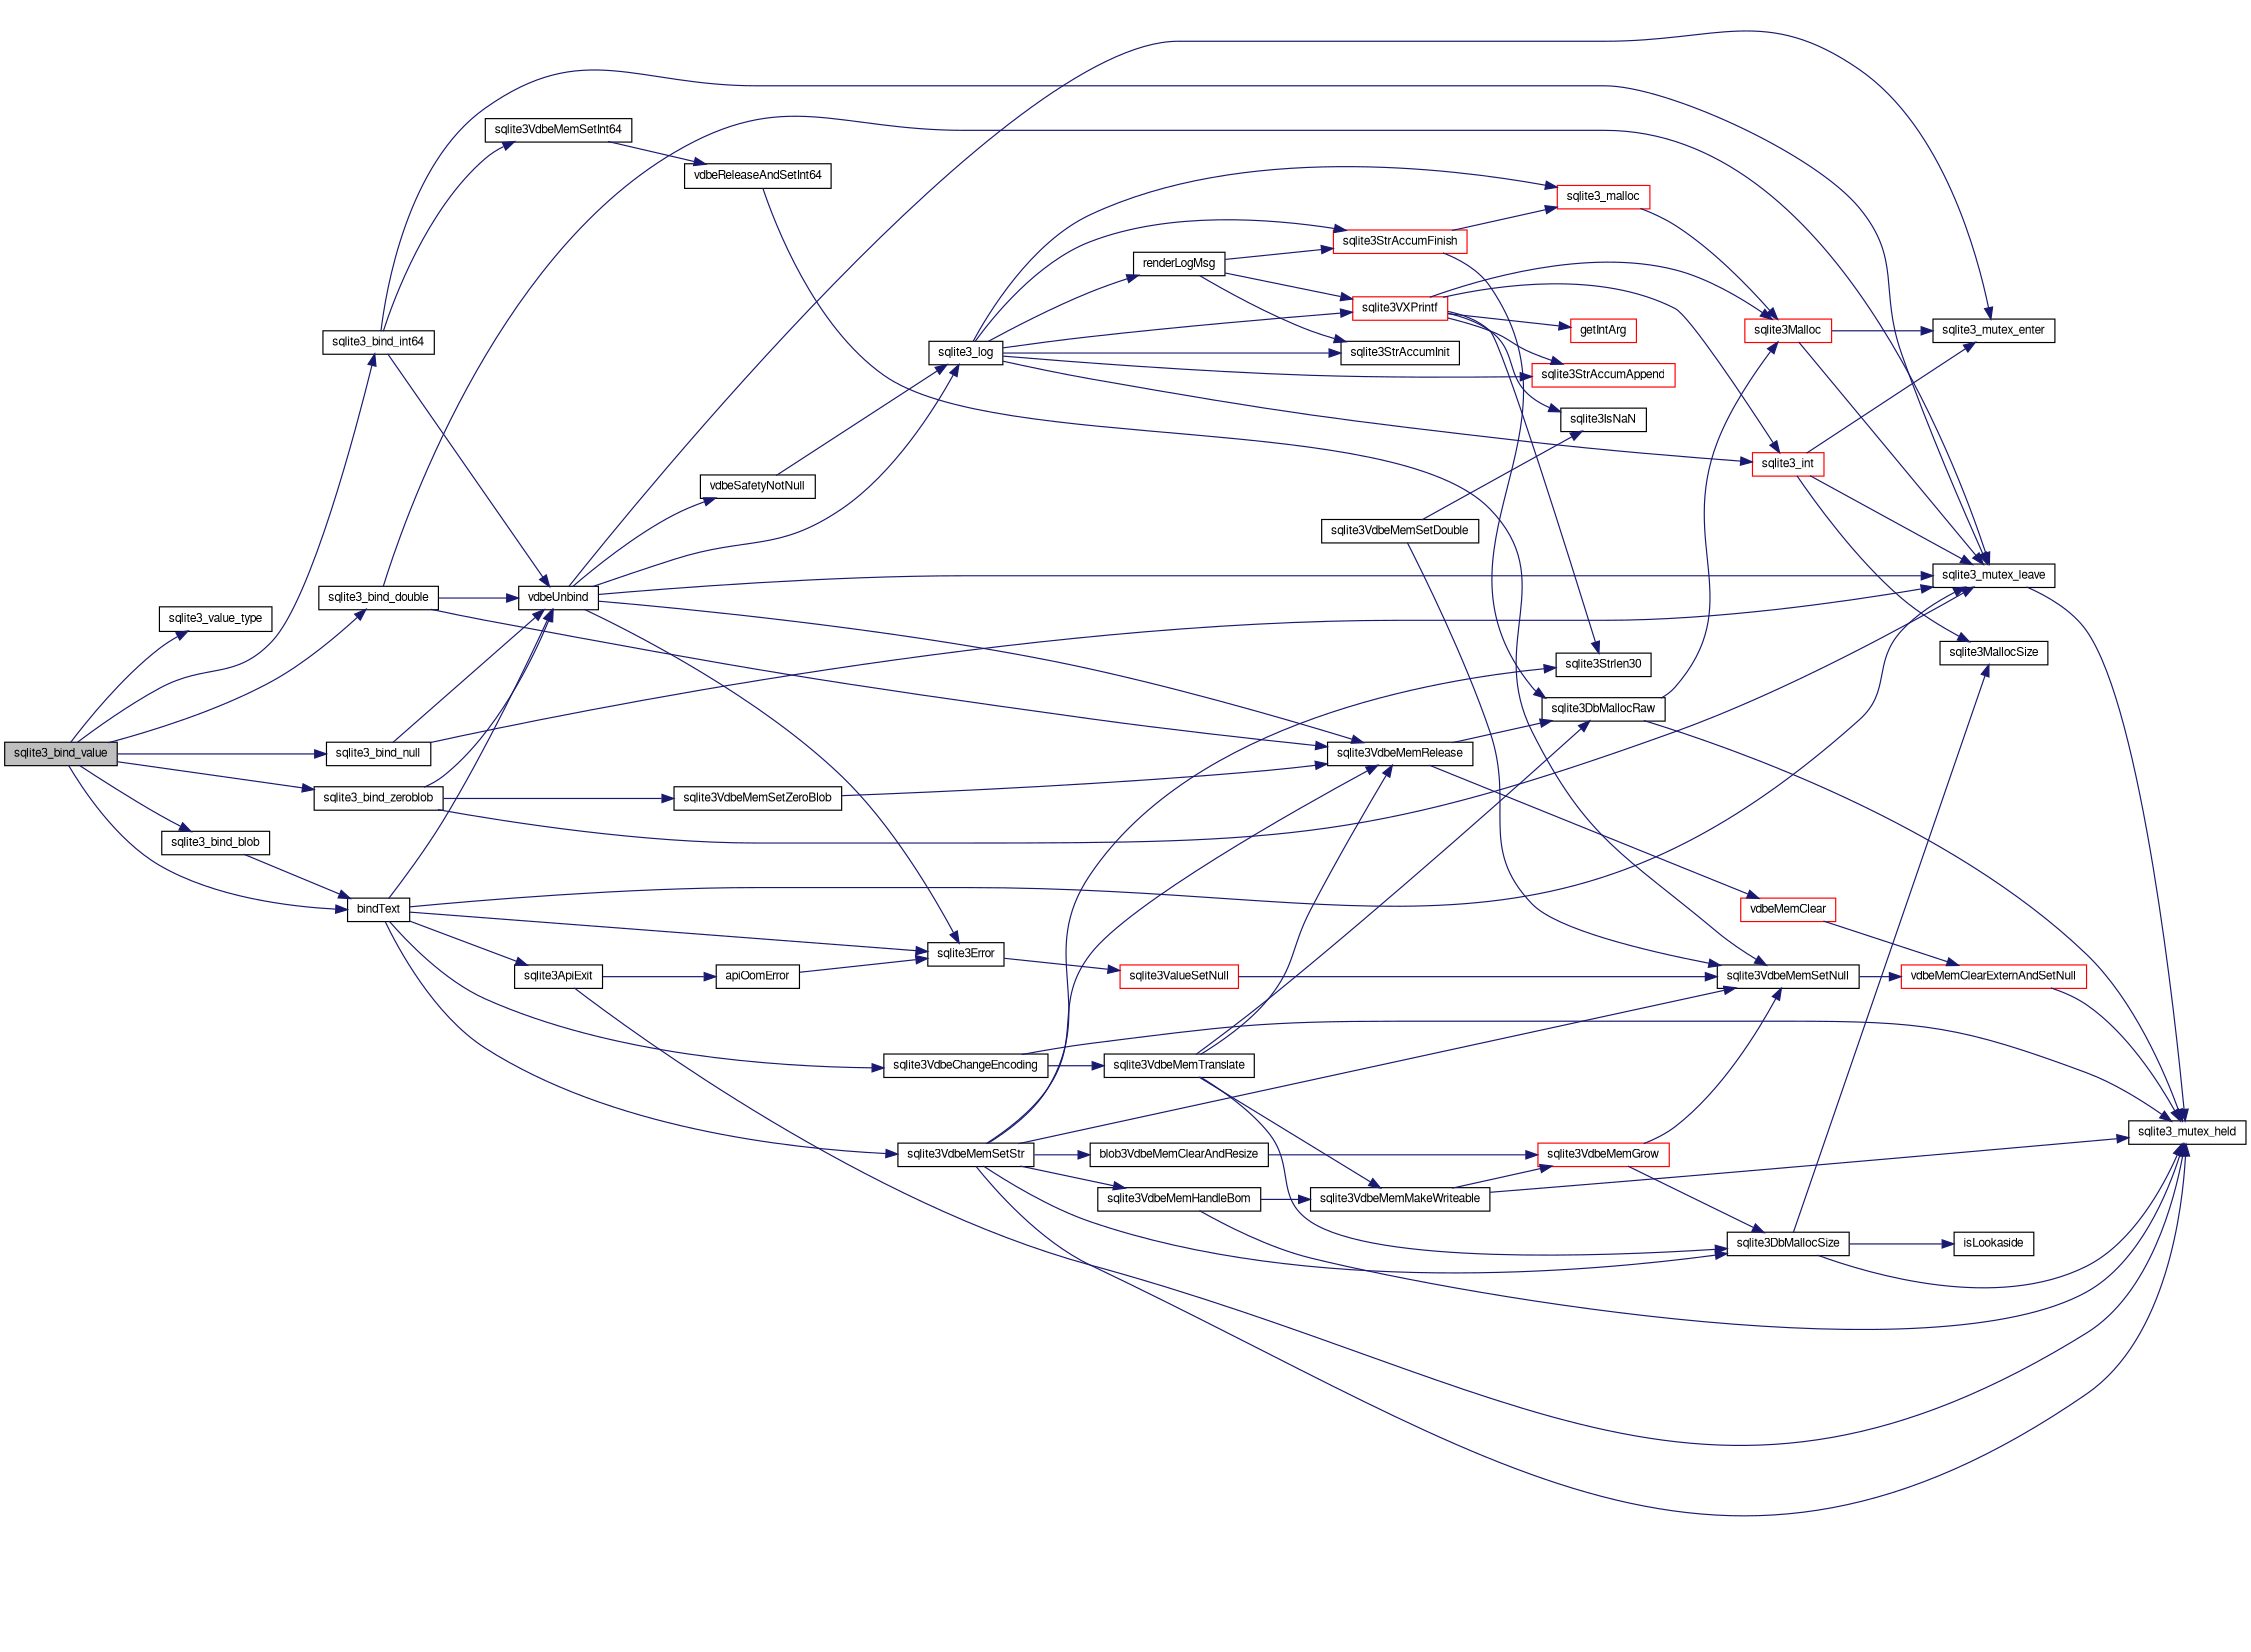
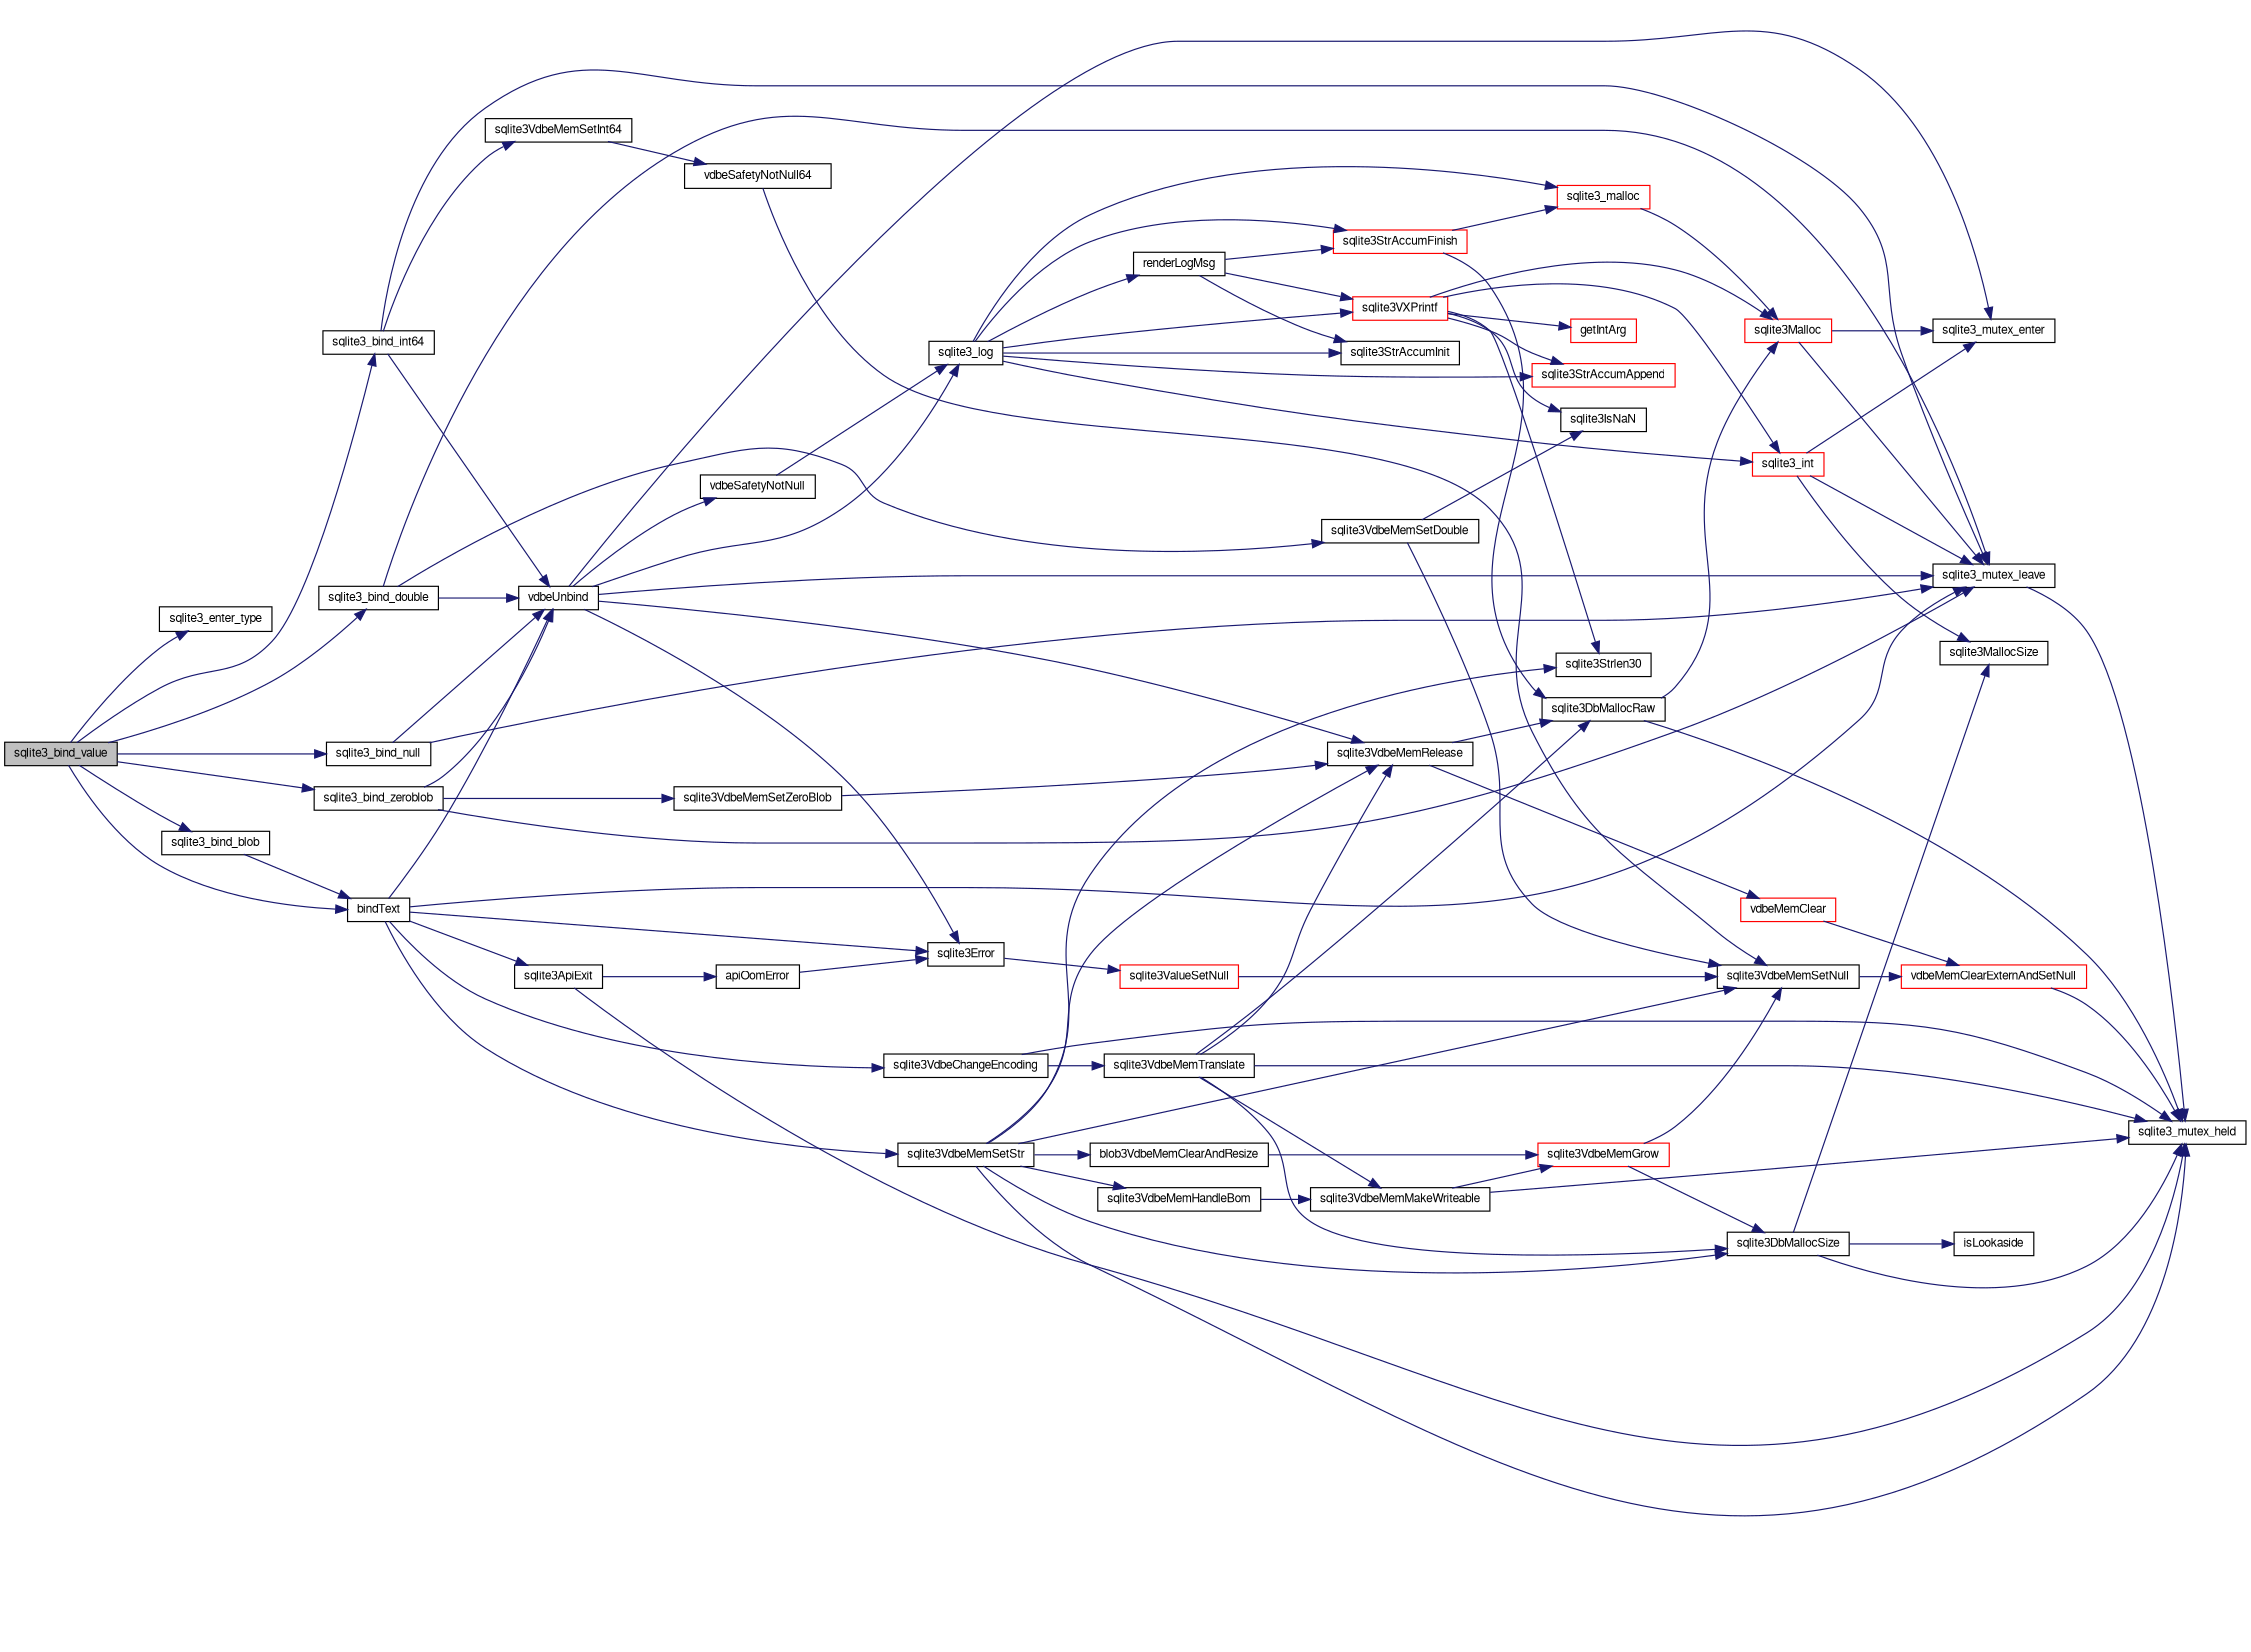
(758, 176) -> (758, 176)
(216, 619) -> (216, 619)
(872, 688) -> (849, 468)
(1722, 1323) -> (1697, 1066)
